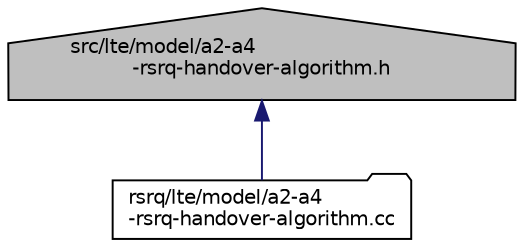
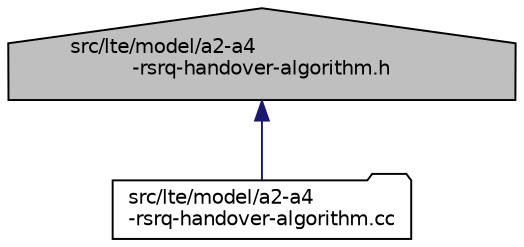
(262, 210) -> (262, 210)
